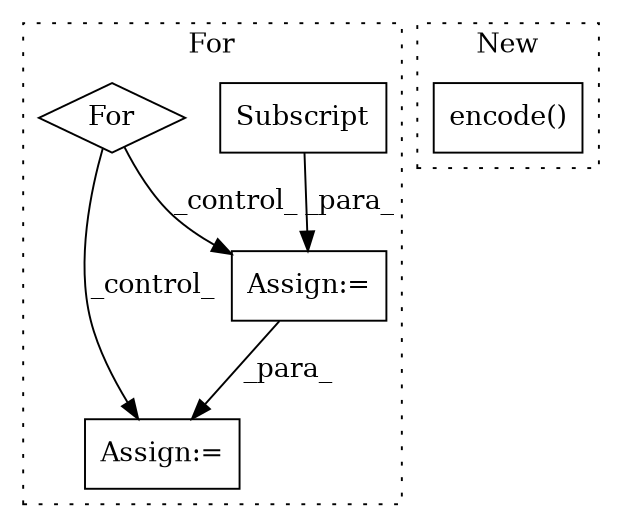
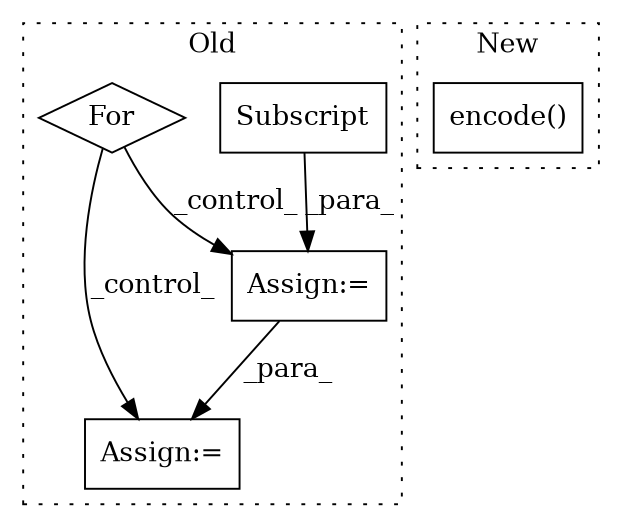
(213, 45) -> (213, 45)
